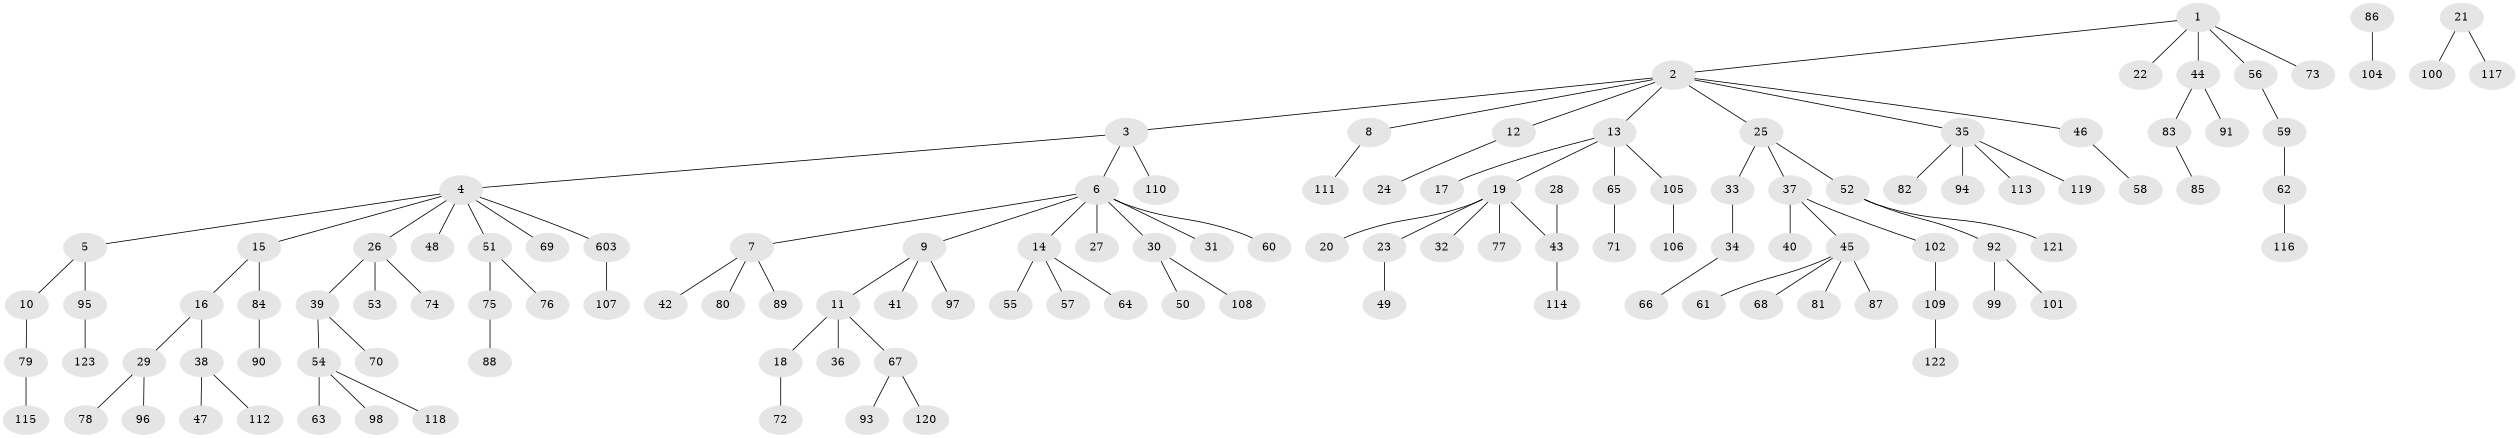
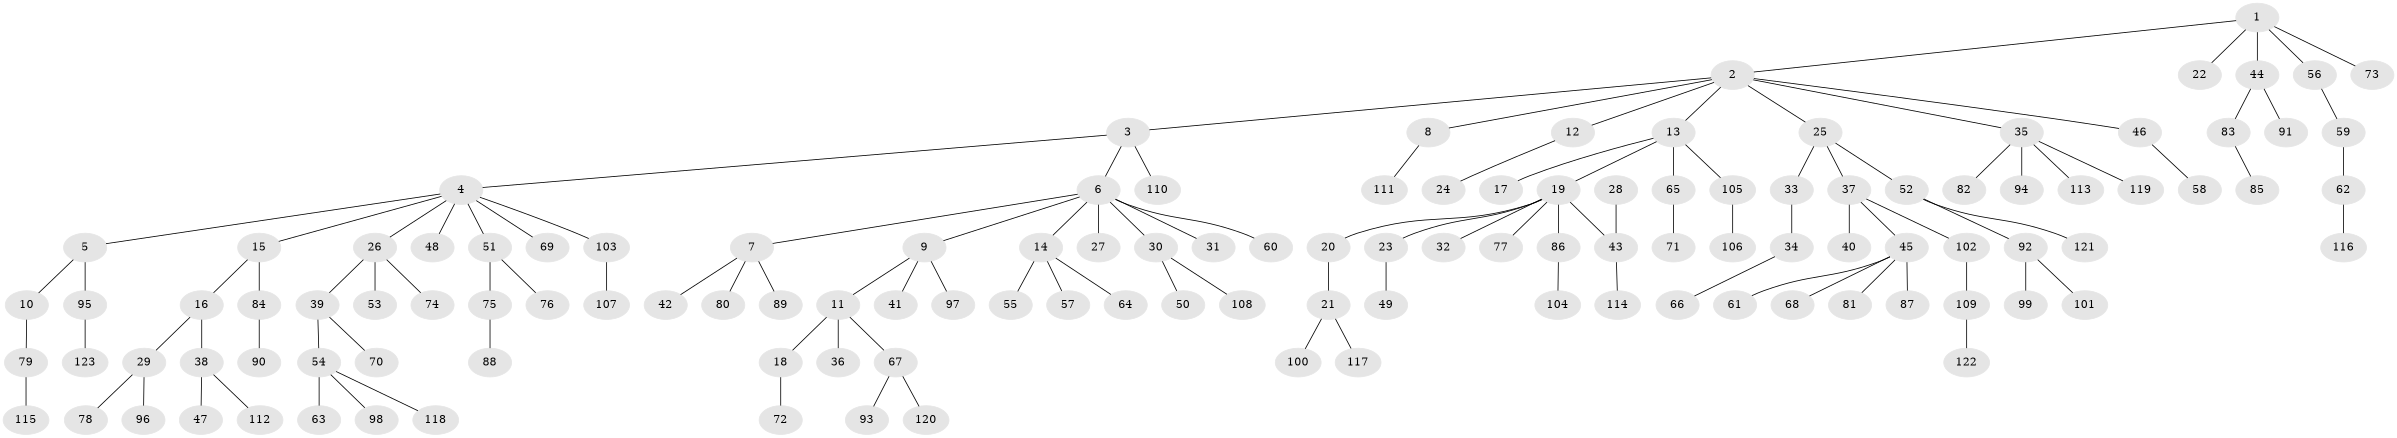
none -> (1559, 219)
(607, 248) -> (607, 248)
none -> (1329, 276)
